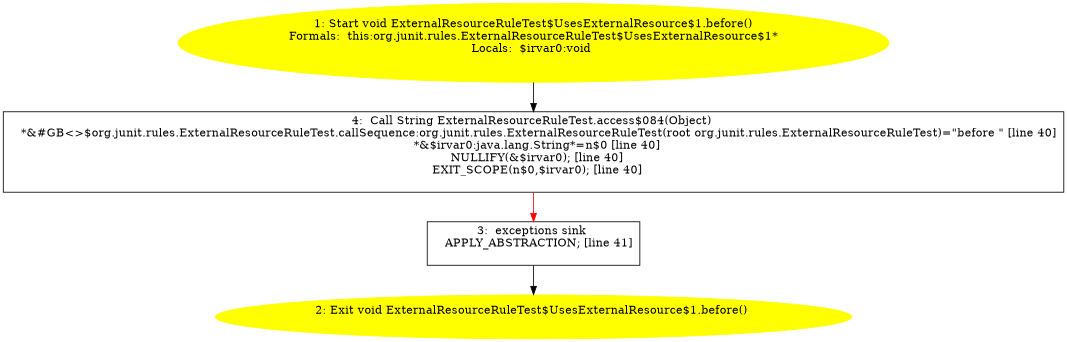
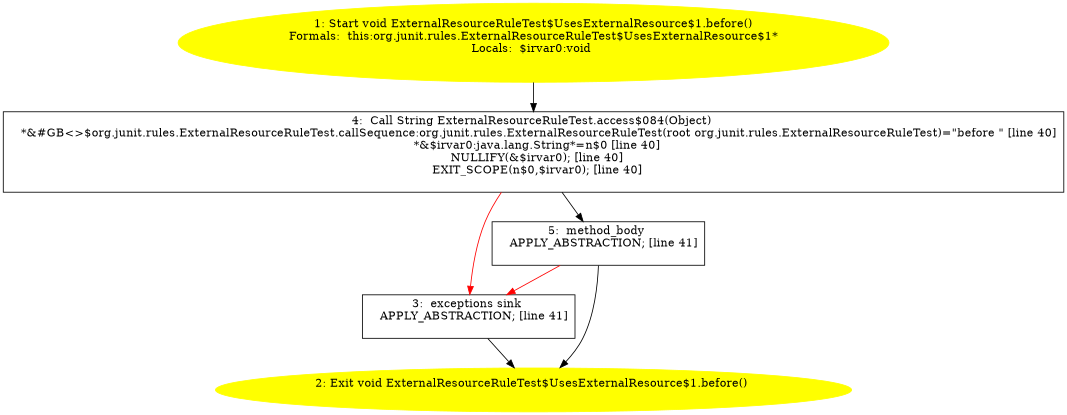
none -> (598, 244)
